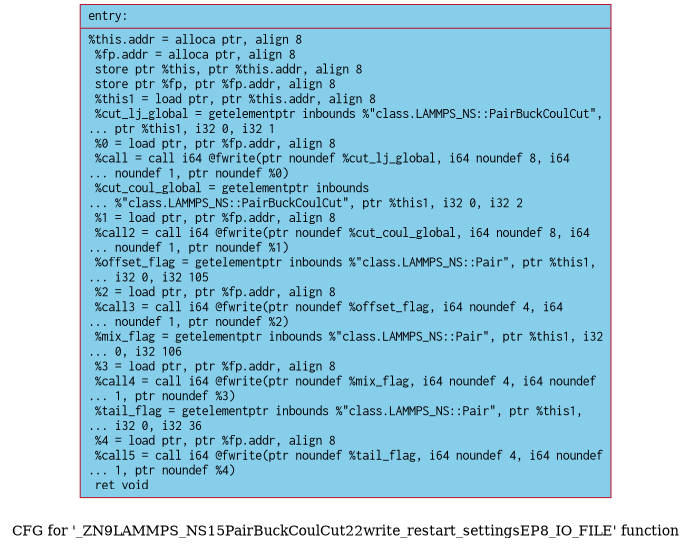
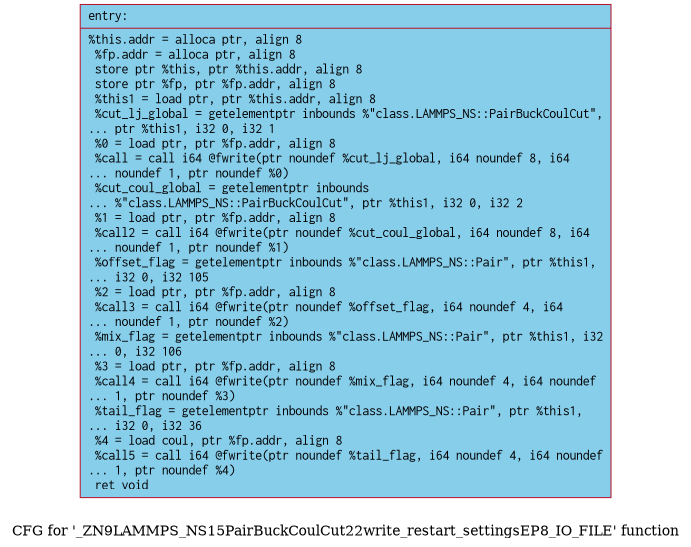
(212, 441) -> (215, 441)
